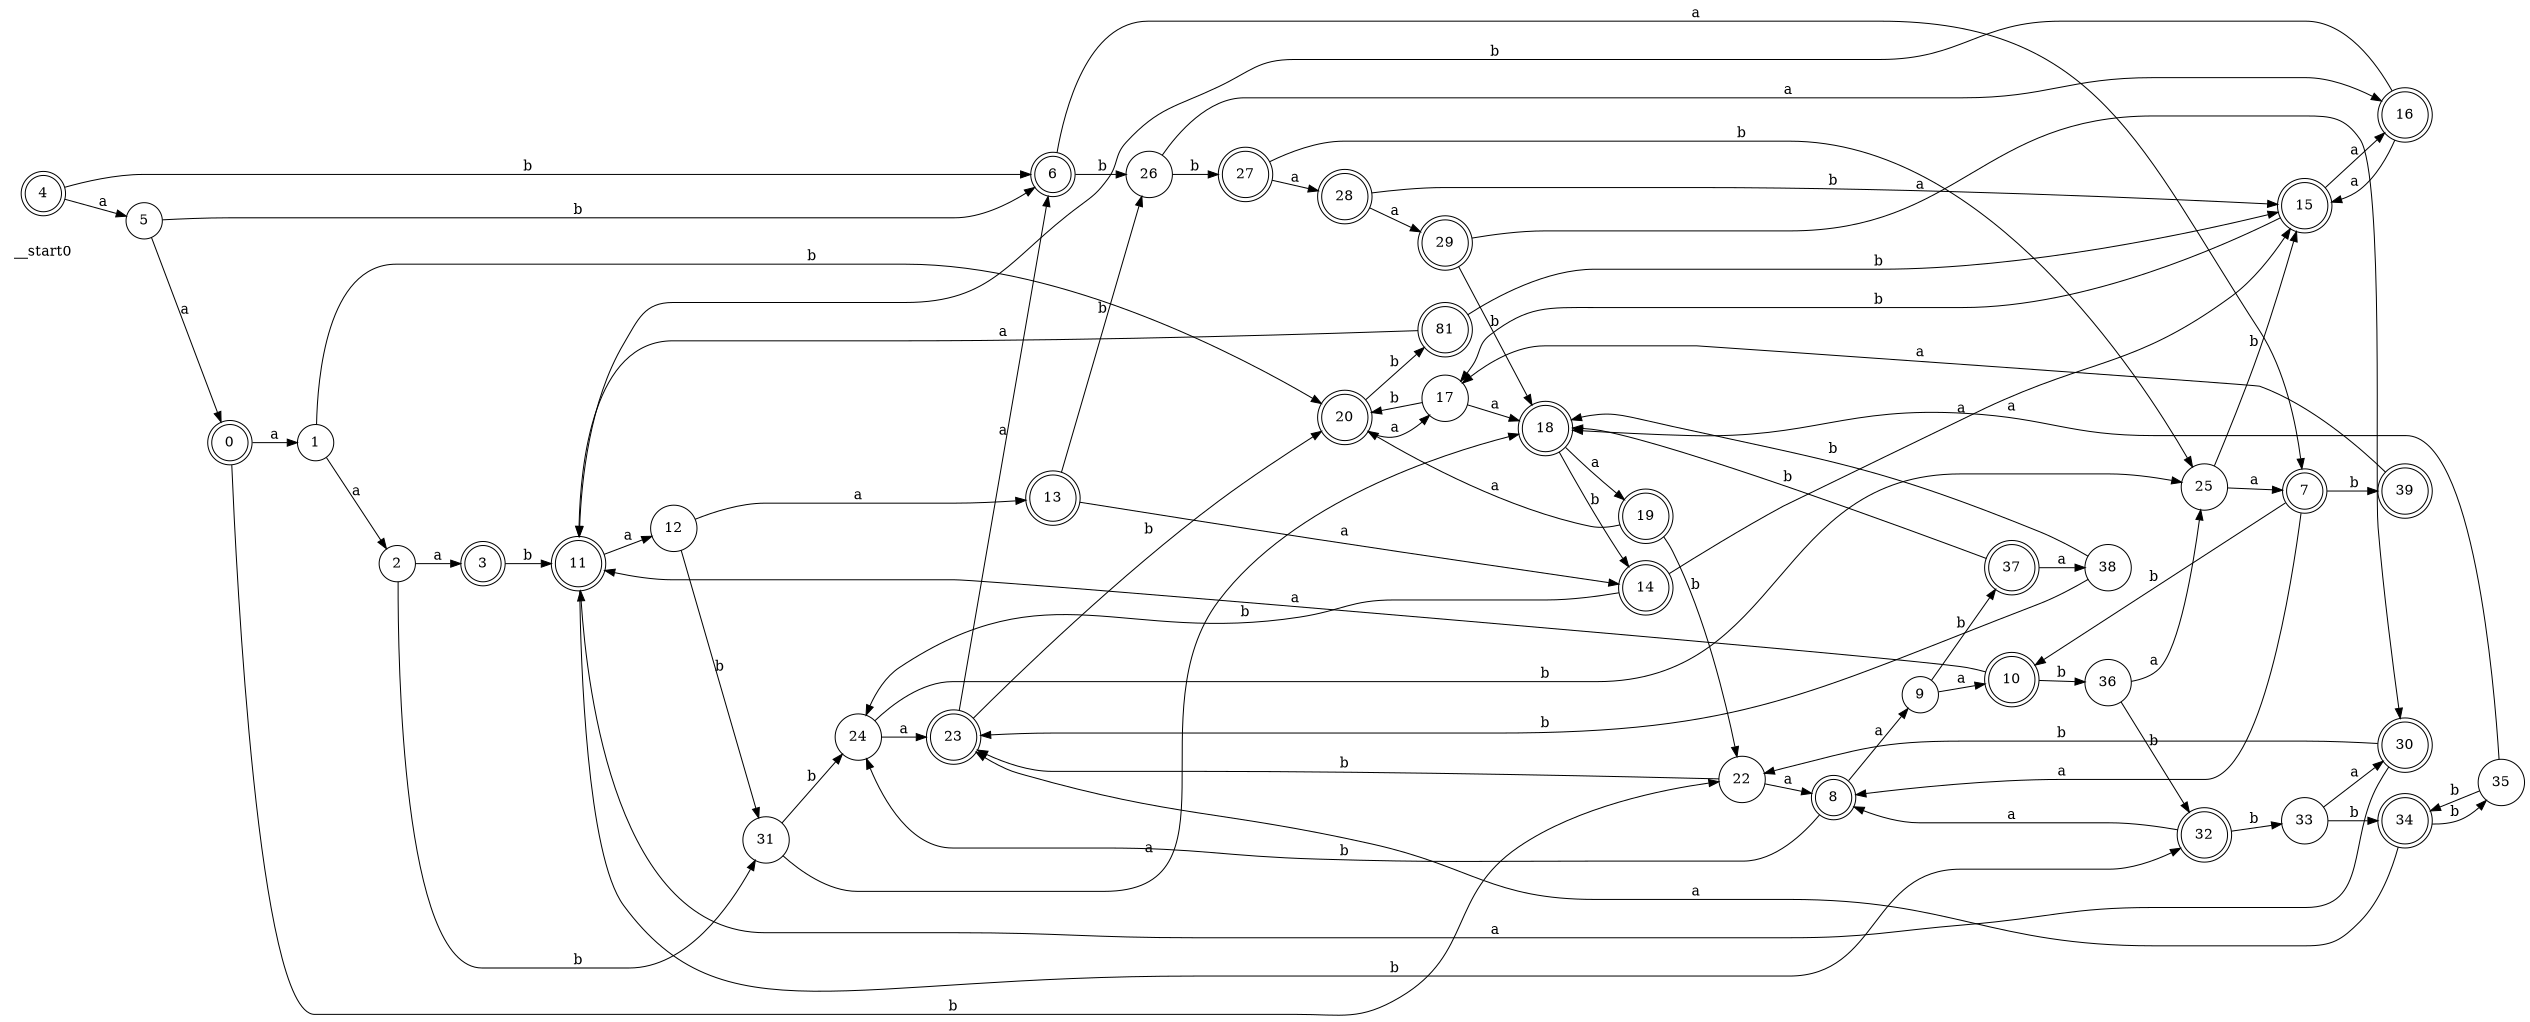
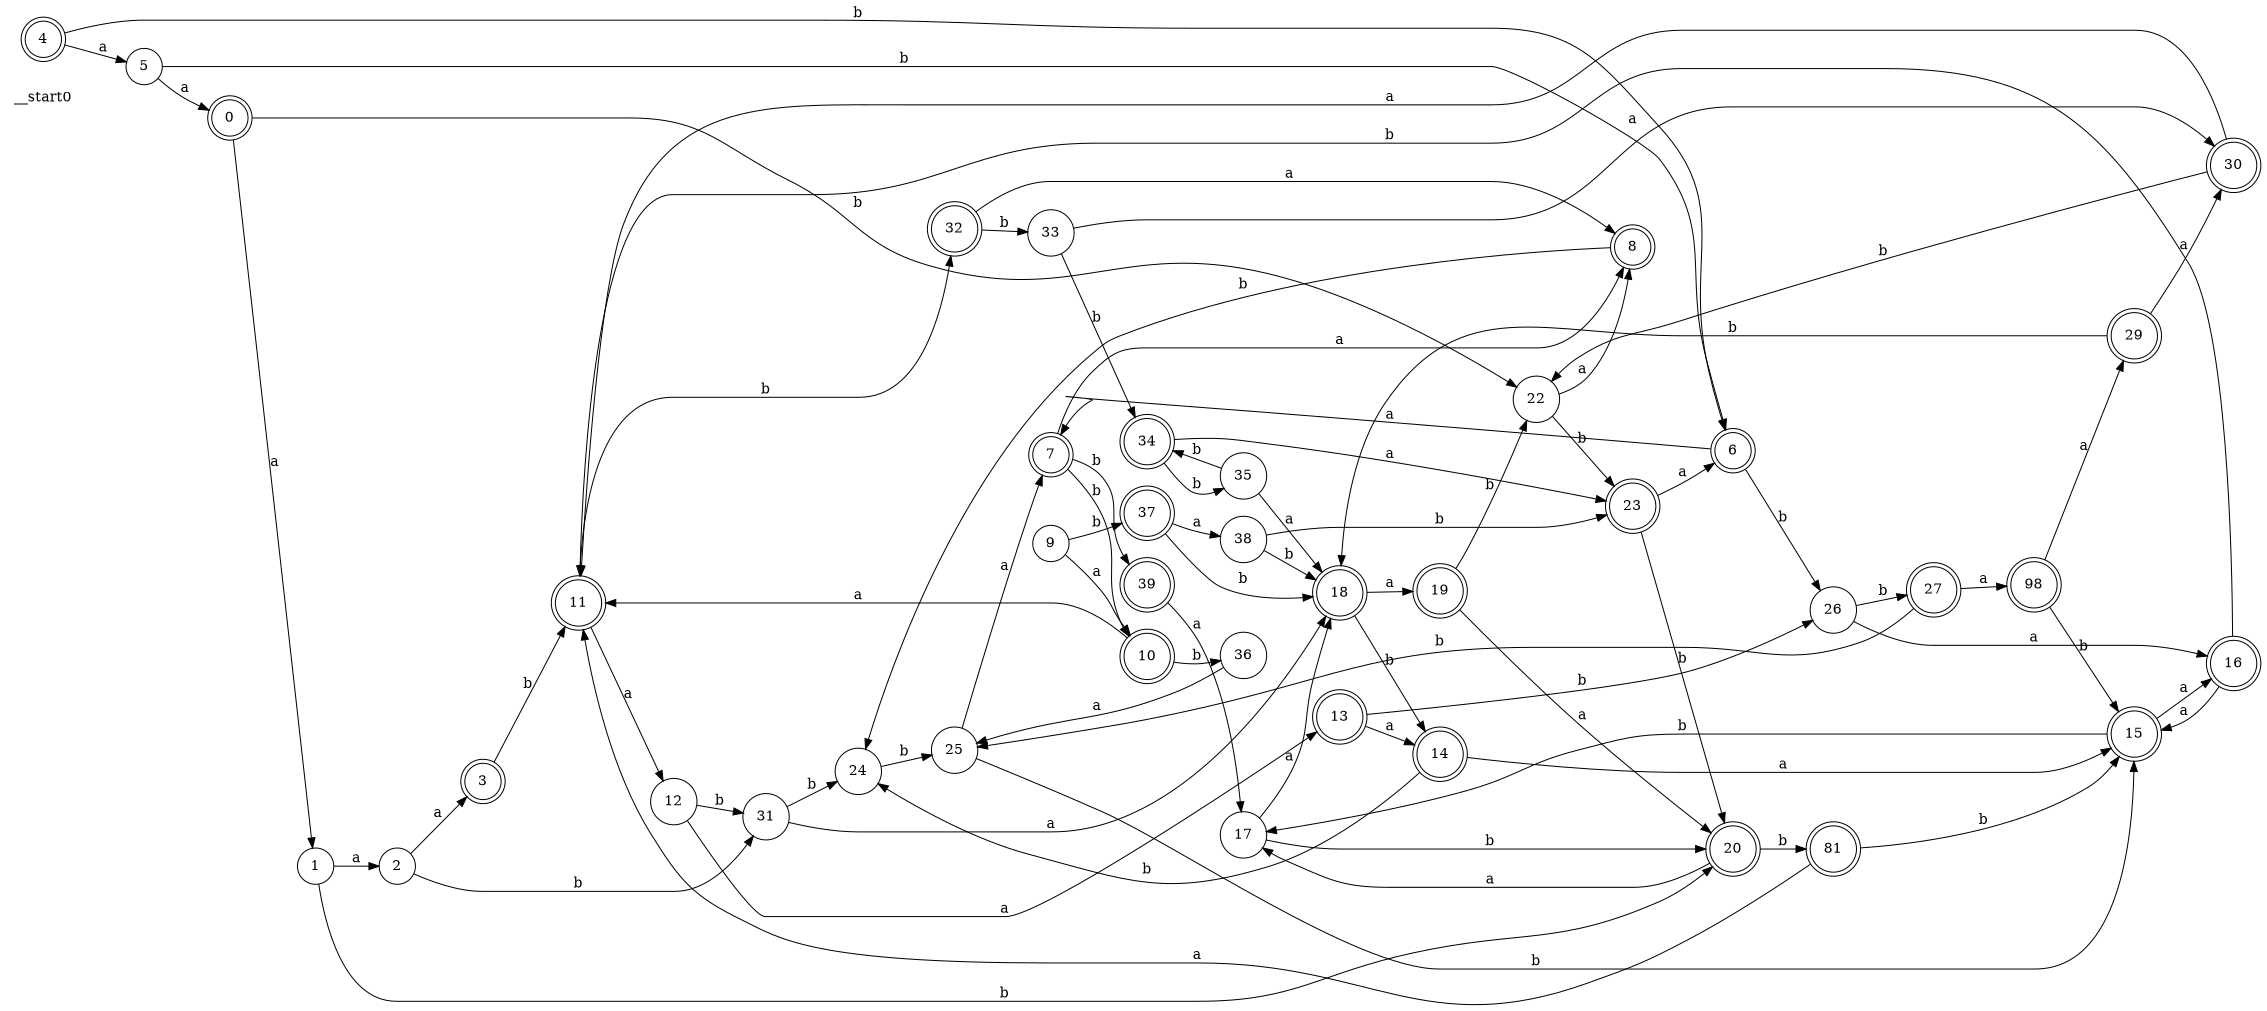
(1345, 197) -> (2034, 585)
(899, 737) -> none
(2153, 753) -> none
(1870, 755) -> none
